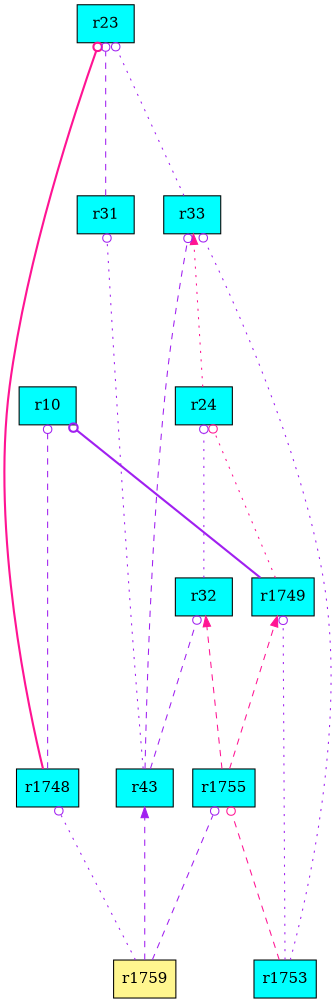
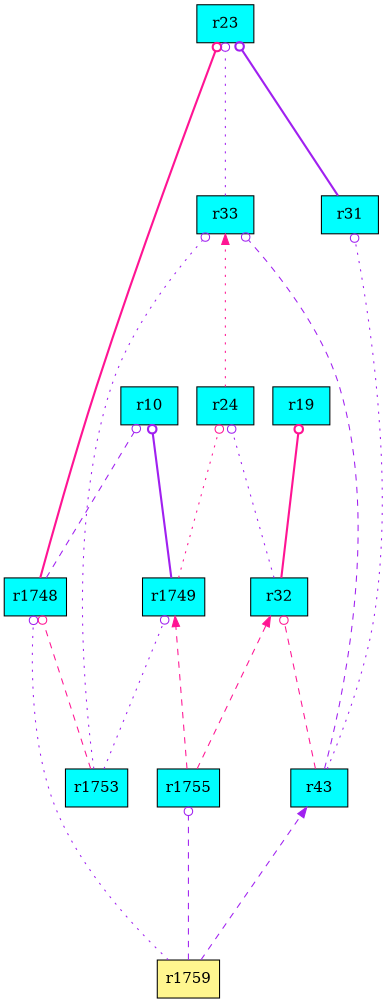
(106, 124) -> (290, 123)
none -> (301, 406)
(173, 697) -> (300, 697)
(256, 888) -> (67, 697)
